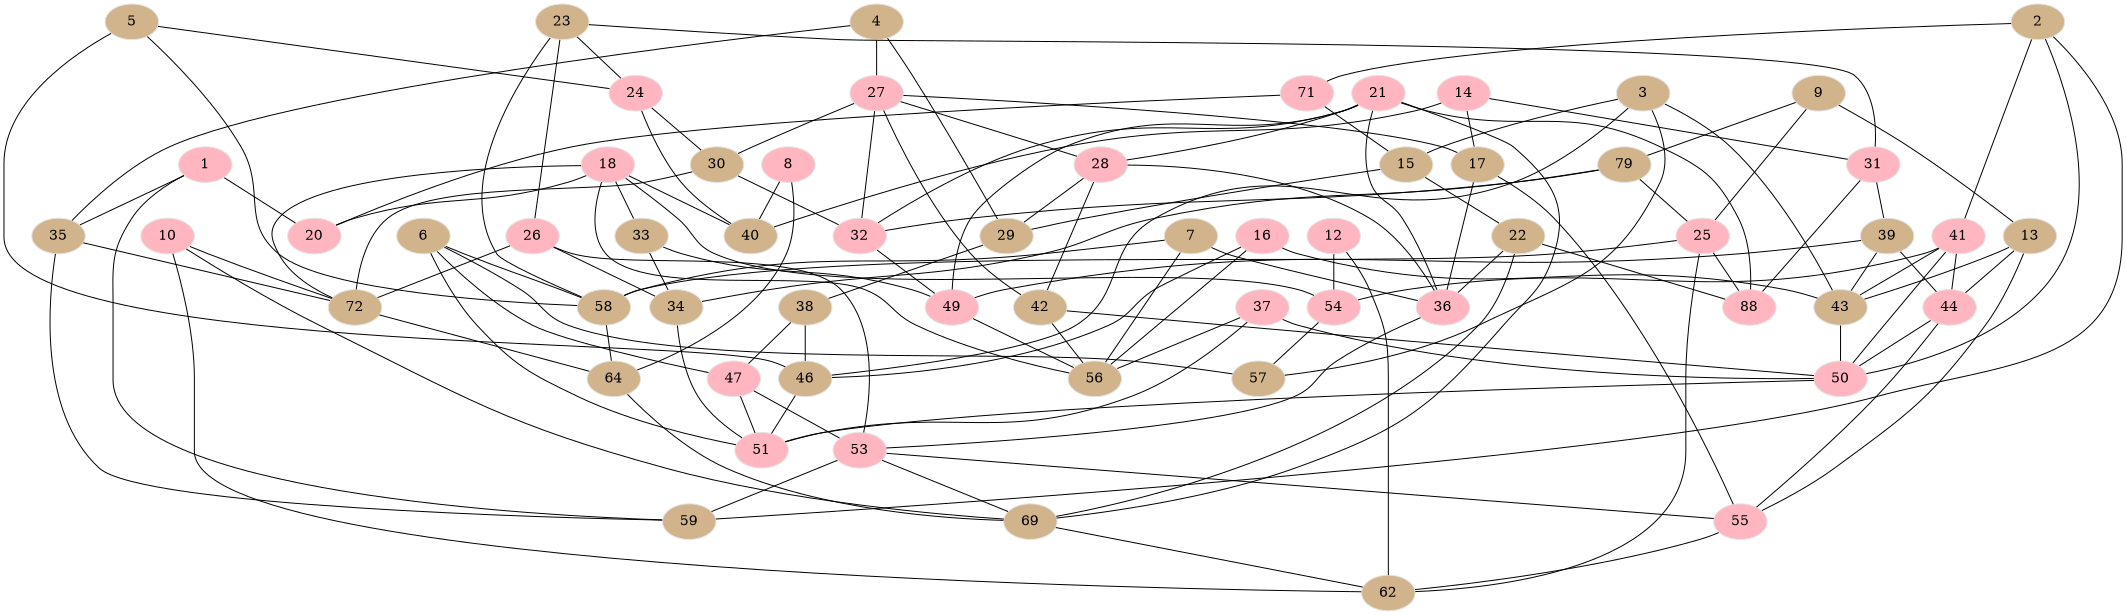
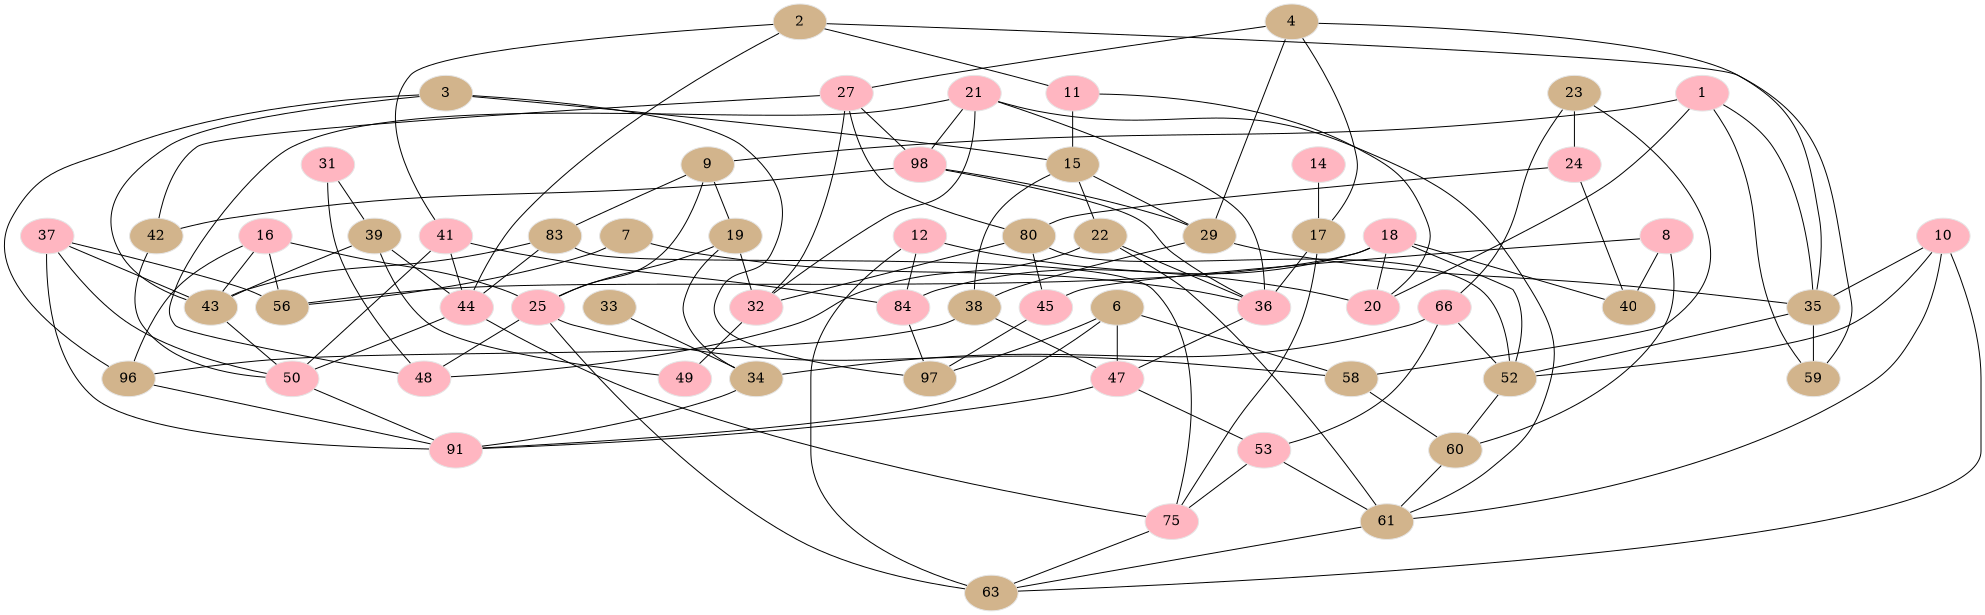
(132, 22) -> none
(1261, 44) -> none
(1307, 93) -> (1073, 93)
(1182, 113) -> (1347, 123)
(1668, 129) -> none
none -> (1206, 135)
(1103, 141) -> none
(1036, 163) -> none
(717, 165) -> (1029, 236)
(1101, 165) -> (920, 165)
(1624, 165) -> (735, 236)
(625, 200) -> none
none -> (993, 219)
(533, 236) -> (1445, 307)
(2030, 236) -> (555, 236)
(812, 262) -> none
(2061, 262) -> (607, 141)
none -> (434, 271)
(797, 272) -> none
none -> (1878, 272)
(1900, 272) -> (123, 269)
none -> (1228, 279)
none -> (1566, 281)
(355, 307) -> (1510, 379)
none -> (1046, 307)
(1334, 307) -> (903, 307)
(1749, 307) -> (424, 379)
(1016, 339) -> none
(1071, 347) -> none
(614, 379) -> (1455, 450)
(805, 379) -> (129, 379)
(1258, 379) -> (930, 379)
(1167, 424) -> (1191, 343)
(762, 450) -> (456, 450)
(784, 482) -> none
(1030, 522) -> (1387, 522)
(1740, 522) -> (1172, 522)
(1388, 593) -> (991, 593)
